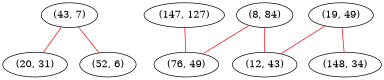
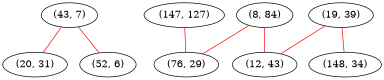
(341, 15) -> (341, 15)
(186, 65) -> (186, 65)
